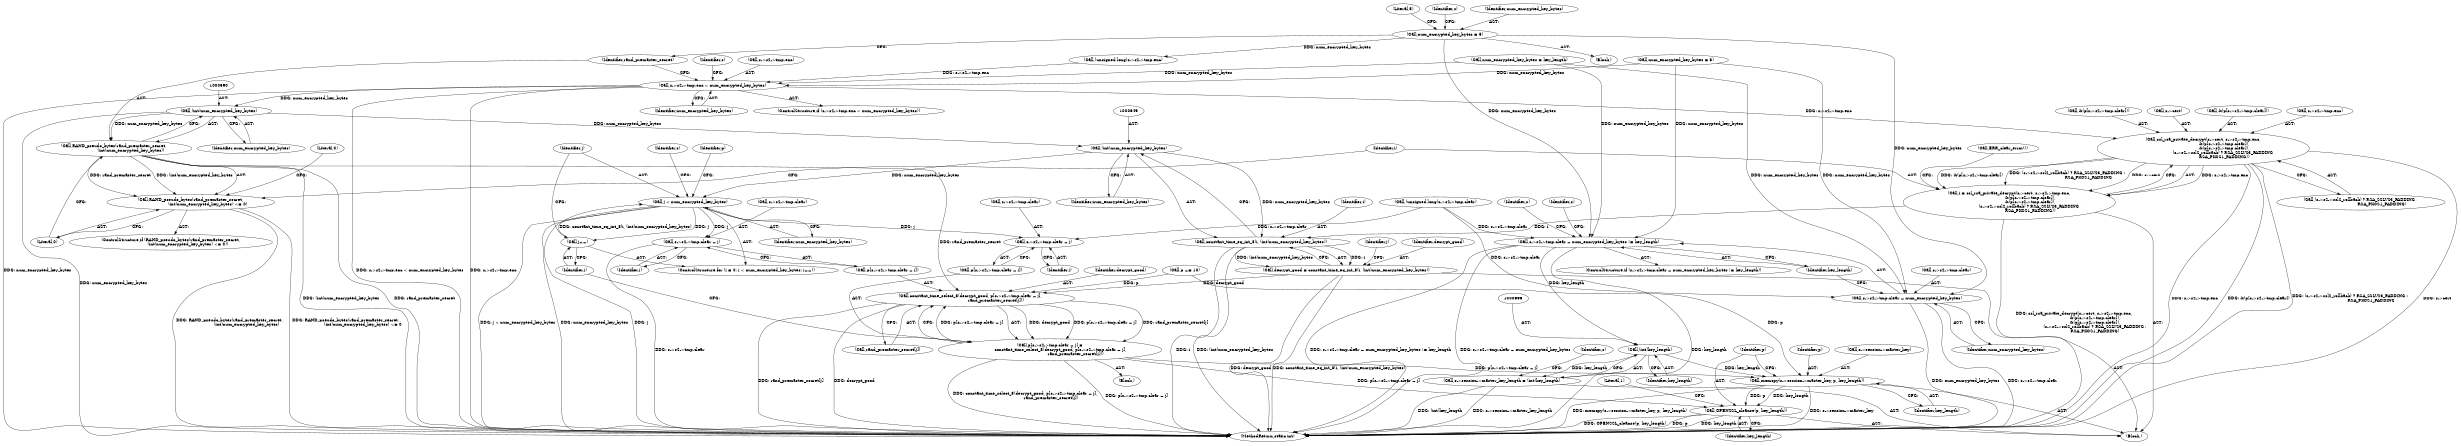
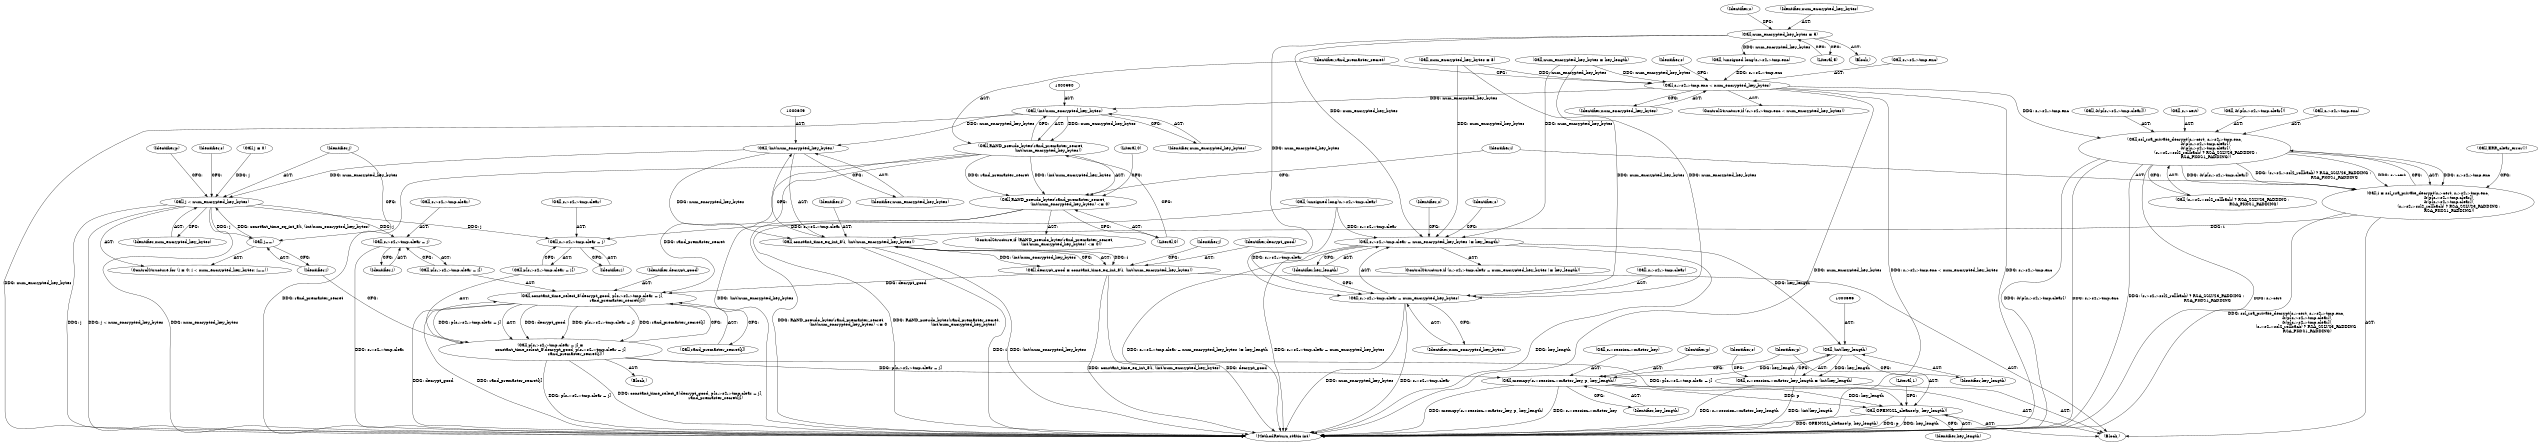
(1033, 41) -> (1825, 42)
none -> (255, 148)
(1185, 270) -> none
